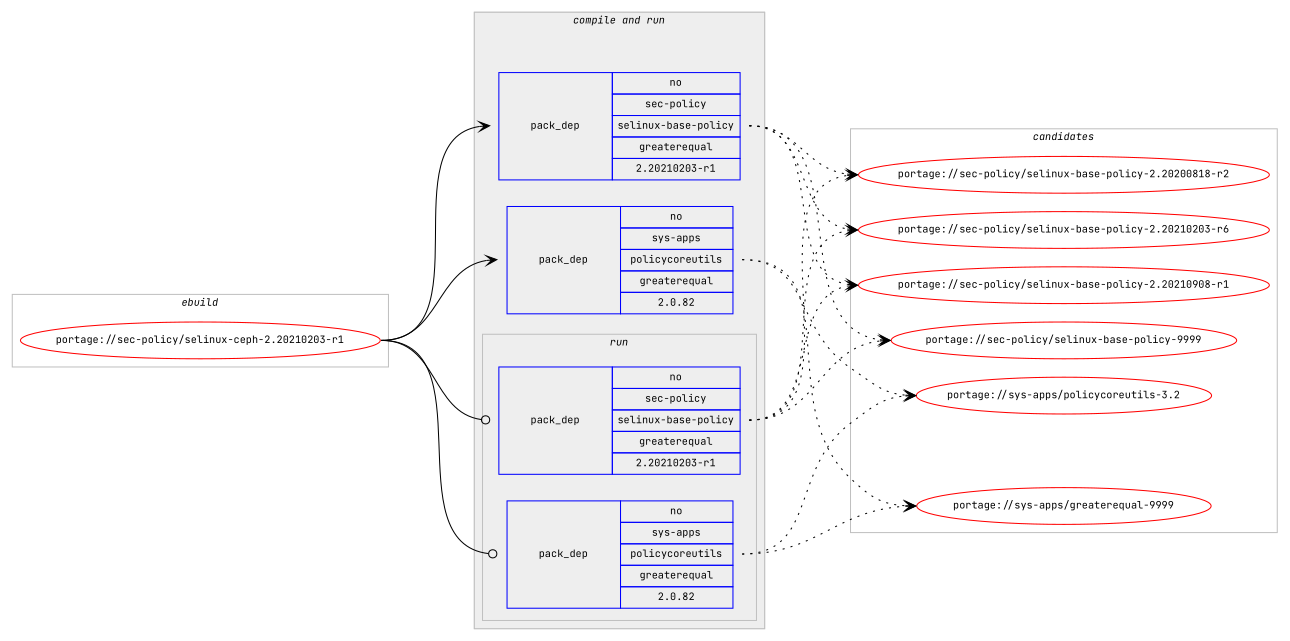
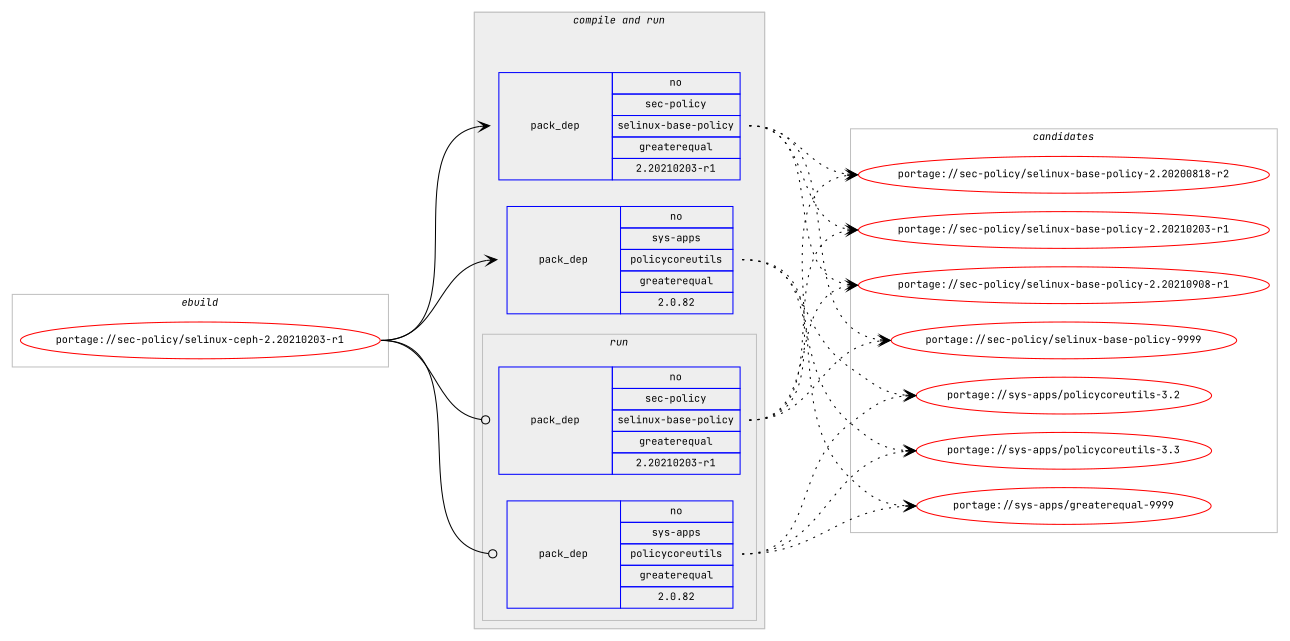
(1064, 230) -> (1064, 230)
none -> (1064, 451)
